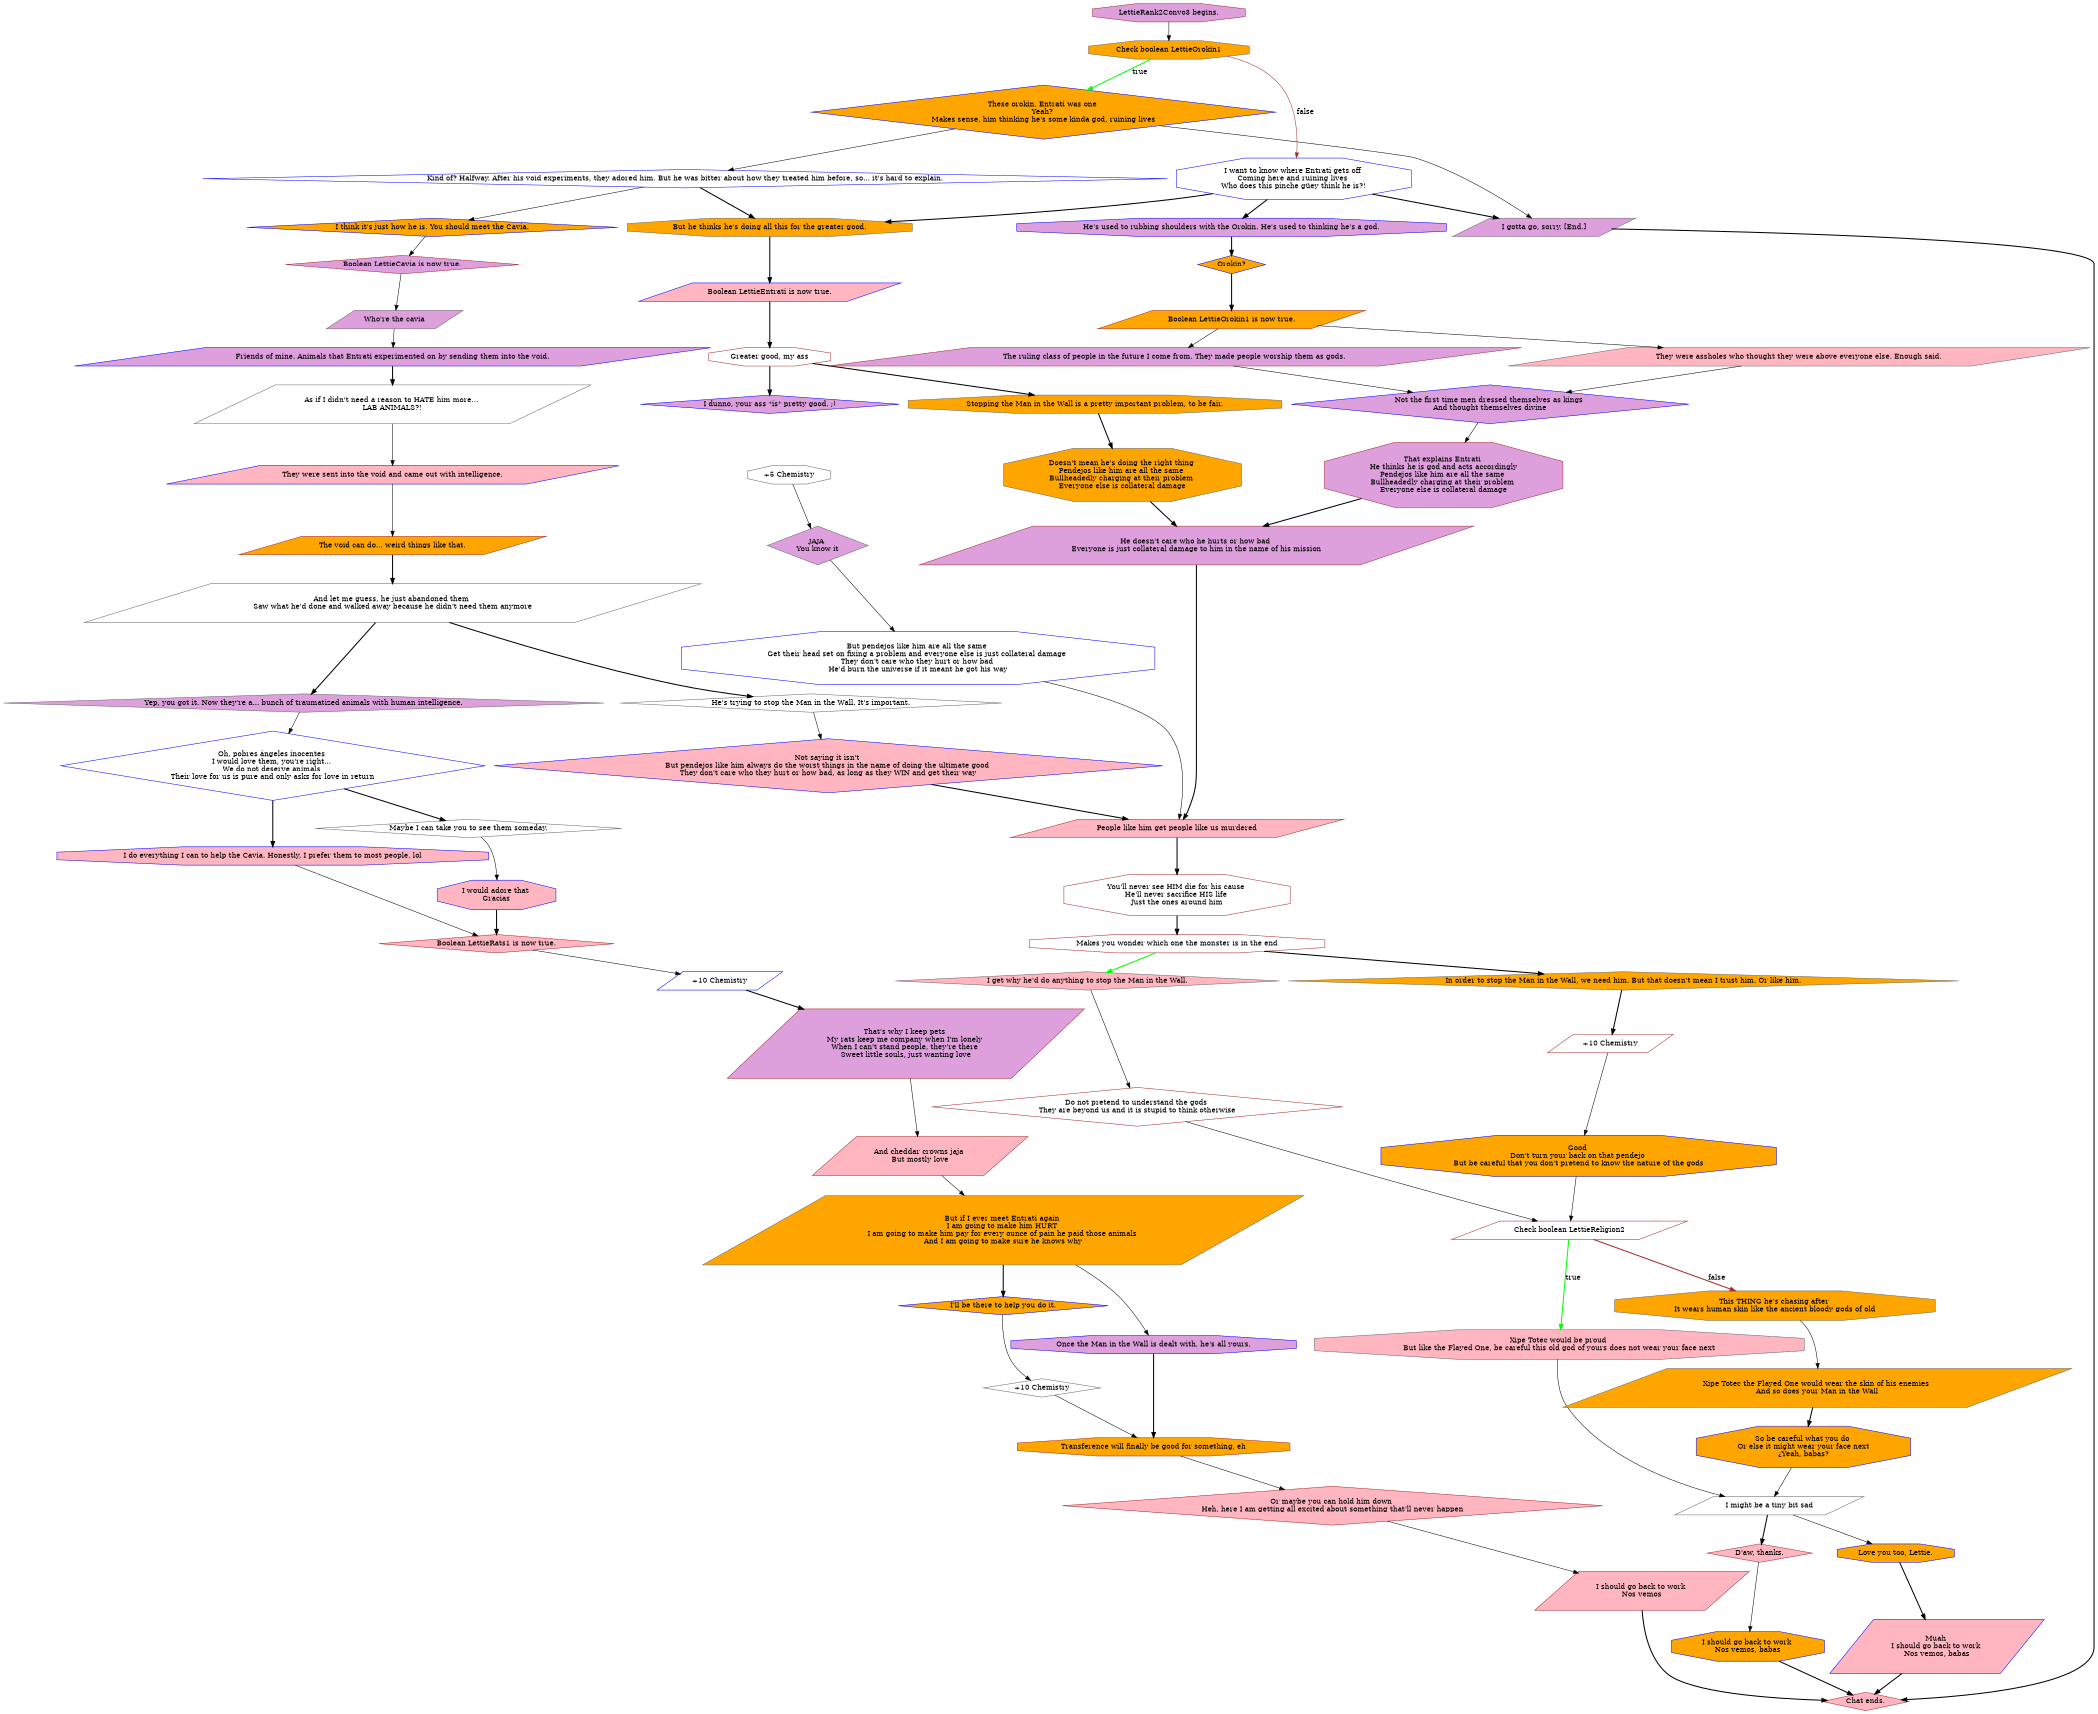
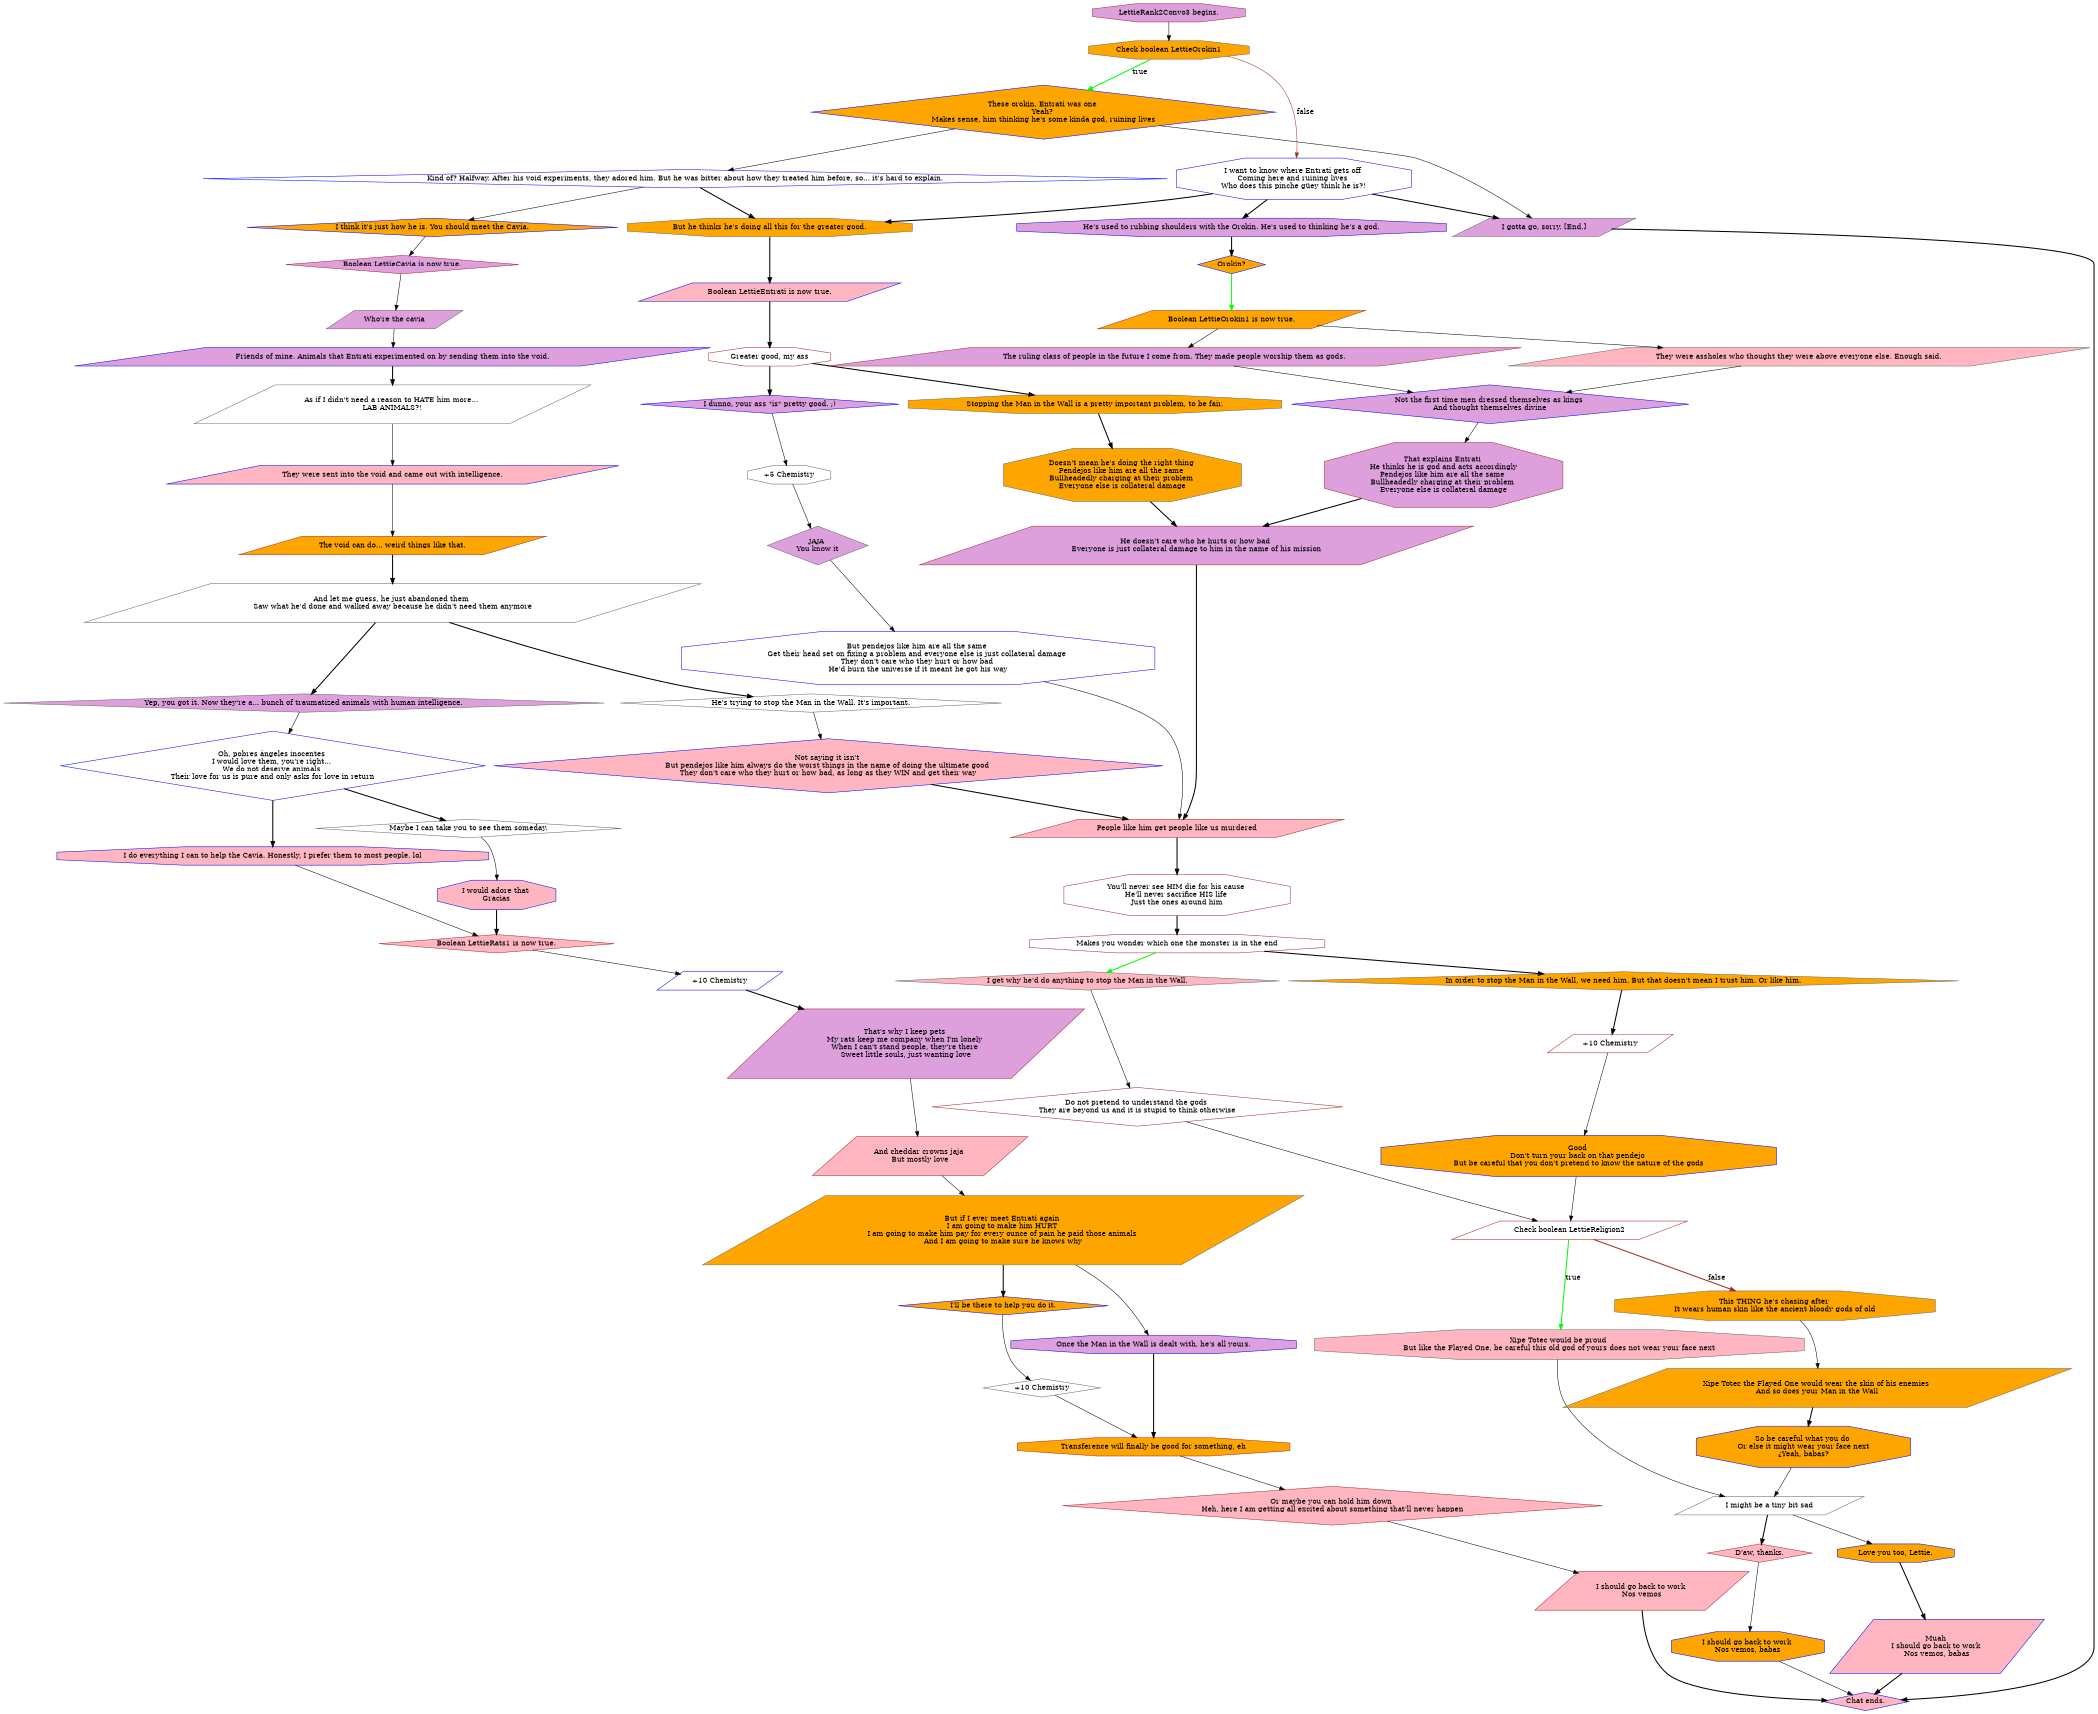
(1232, 289) -> (1232, 289)
none -> (779, 437)
(1813, 1677) -> (1813, 1677)
(1866, 1701) -> (1866, 1701)
